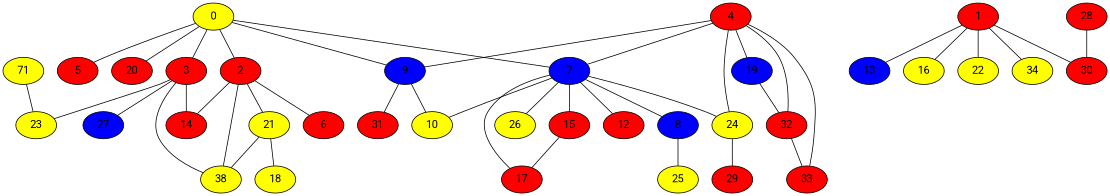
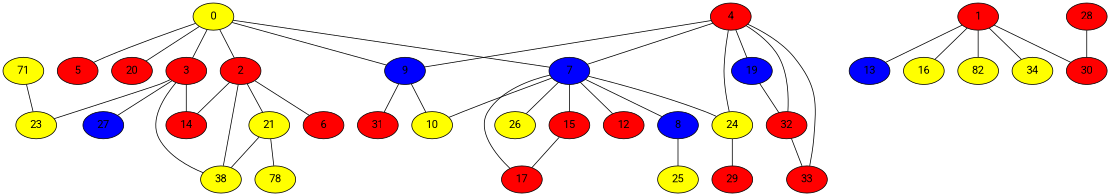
(978, 71) -> (978, 71)
(275, 179) -> (275, 179)
